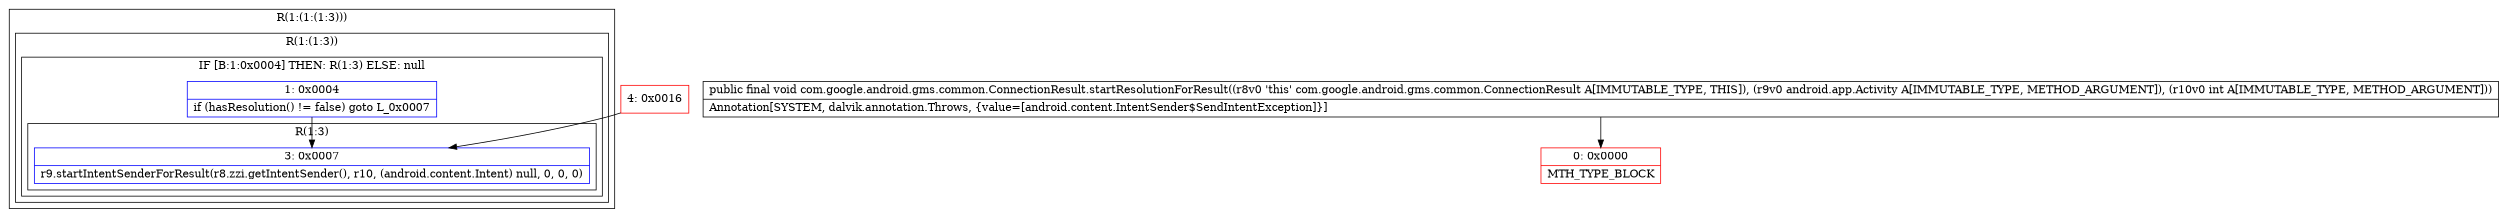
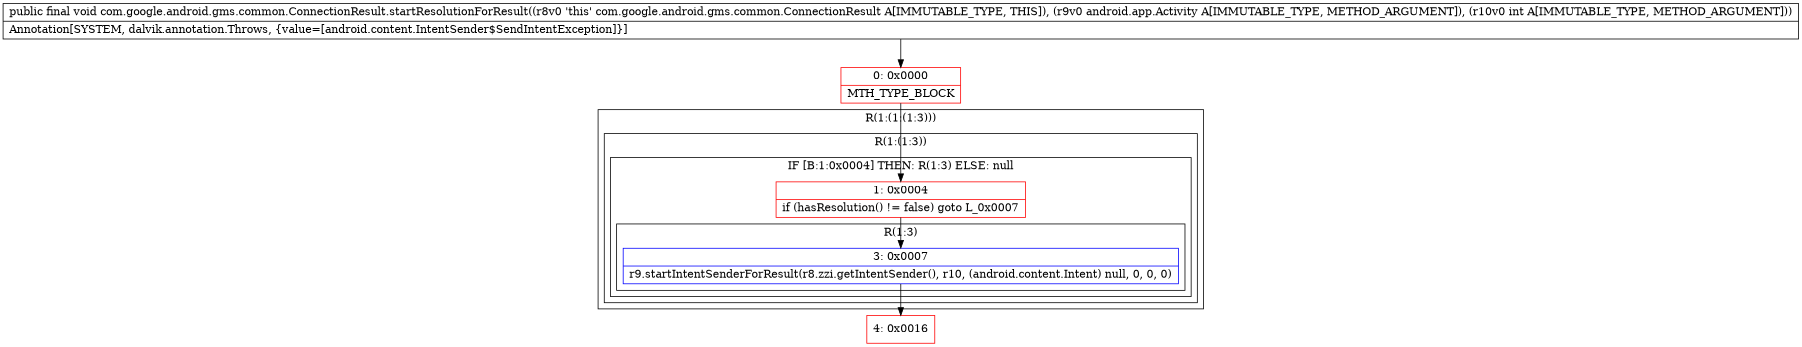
(312, 99) -> (901, 200)
(539, 132) -> (901, 296)
none -> (901, 139)
